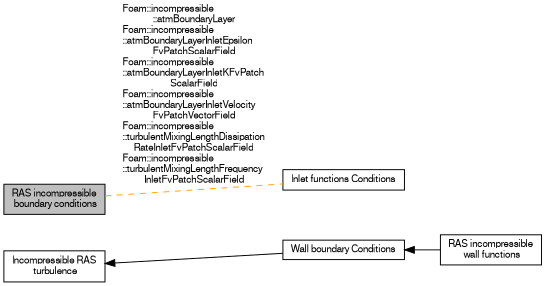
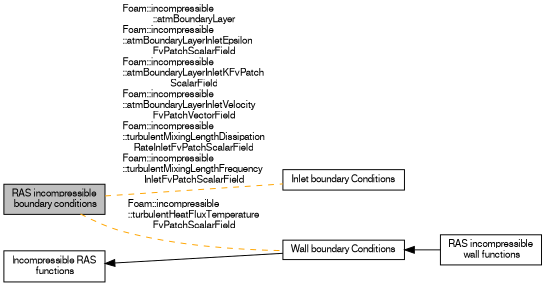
(344, 180) -> (344, 180)
none -> (179, 243)
(54, 266) -> (54, 266)
